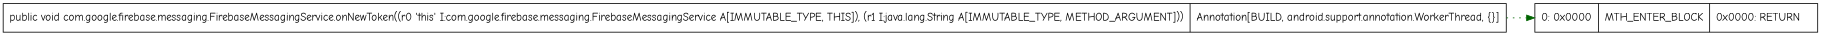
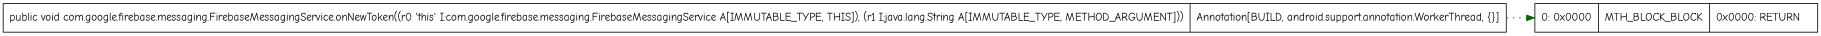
(1654, 17) -> (1654, 17)
